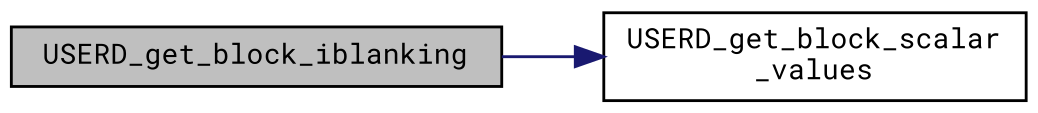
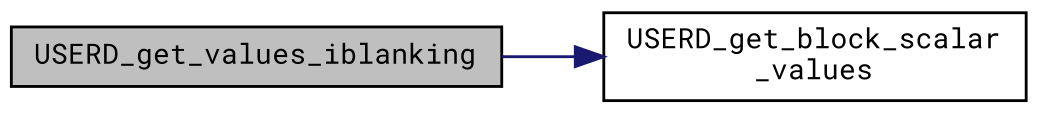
(257, 57) -> (257, 57)
